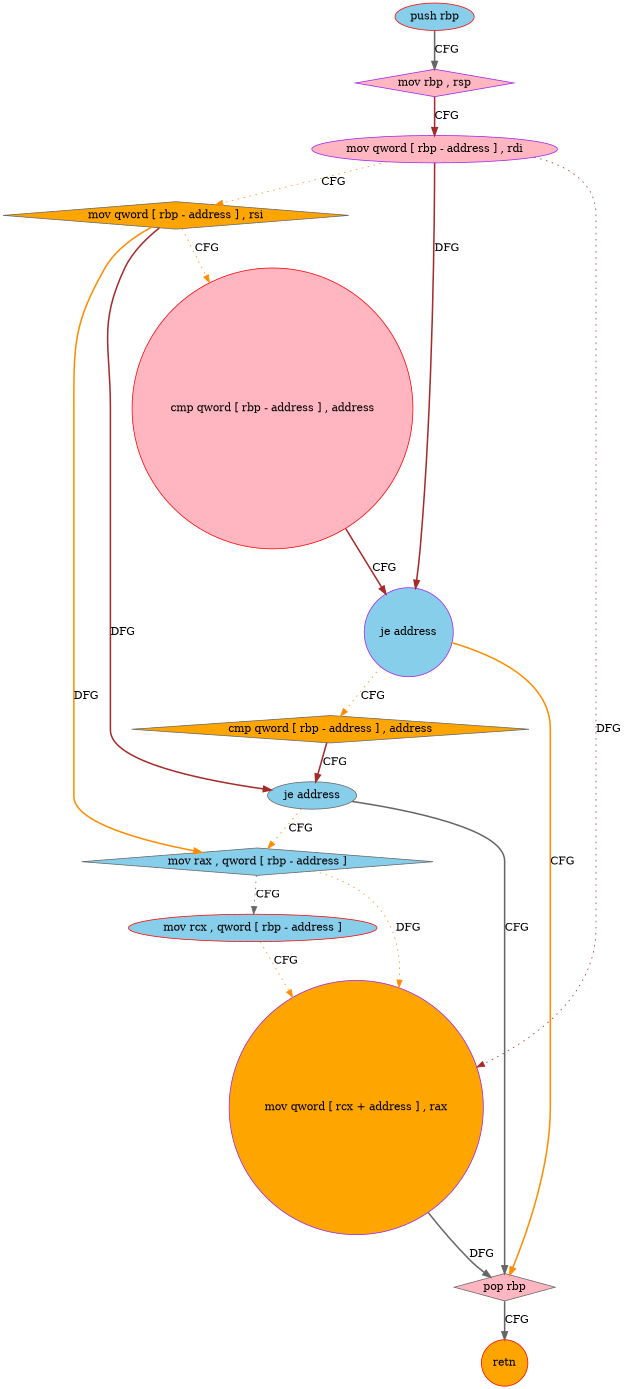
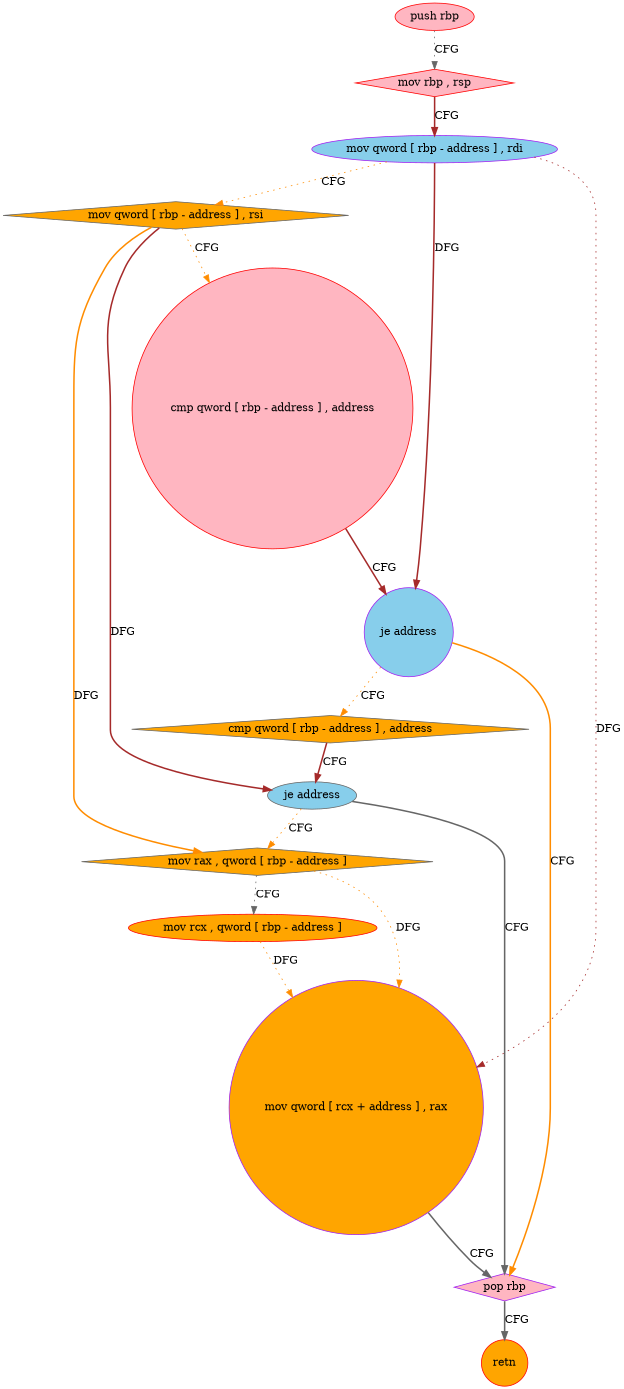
(435, 17) -> (435, 17)
(435, 46) -> (435, 46)
(435, 83) -> (435, 83)
(435, 149) -> (435, 149)
(257, 862) -> (257, 862)
(253, 928) -> (253, 928)
(286, 961) -> (286, 961)
(482, 1254) -> (482, 1254)
(505, 1287) -> (505, 1287)
